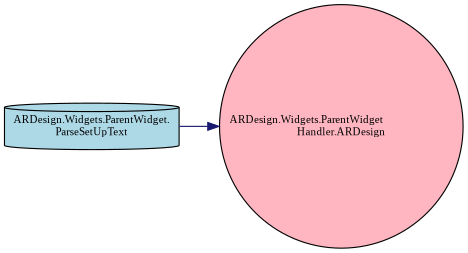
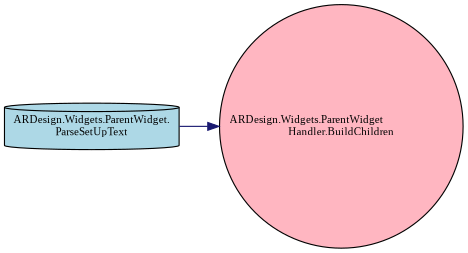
(341, 126) -> (341, 126)
